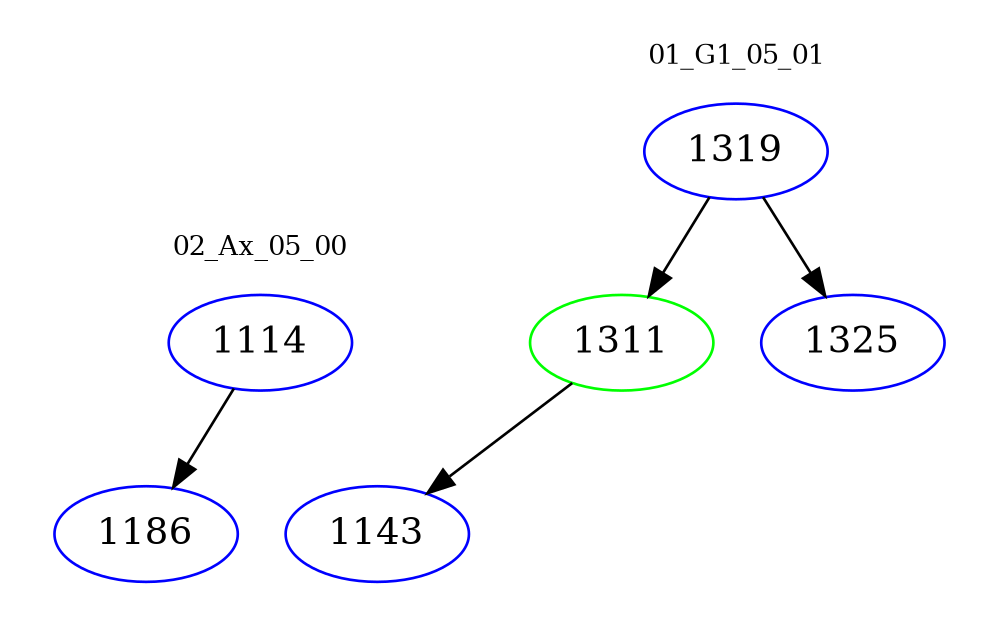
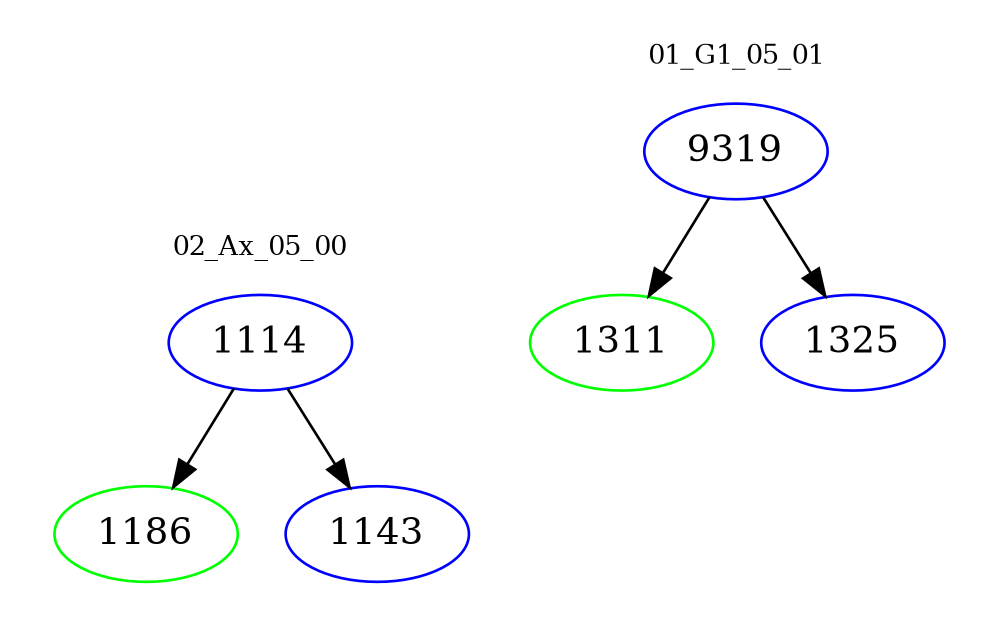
(736, 151) -> (736, 151)
(511, 430) -> (311, 426)
(146, 534) -> (146, 534)
